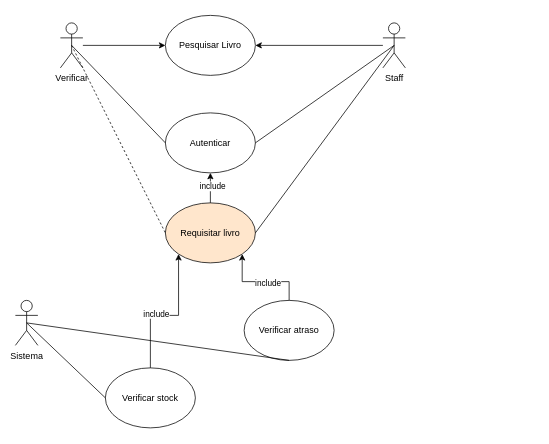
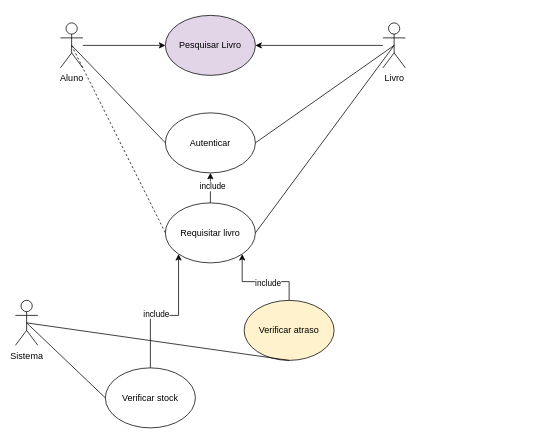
(210, 45) -> (210, 45)
(72, 79) -> (72, 79)
(395, 79) -> (395, 79)
(210, 233) -> (210, 233)
(289, 330) -> (289, 330)
